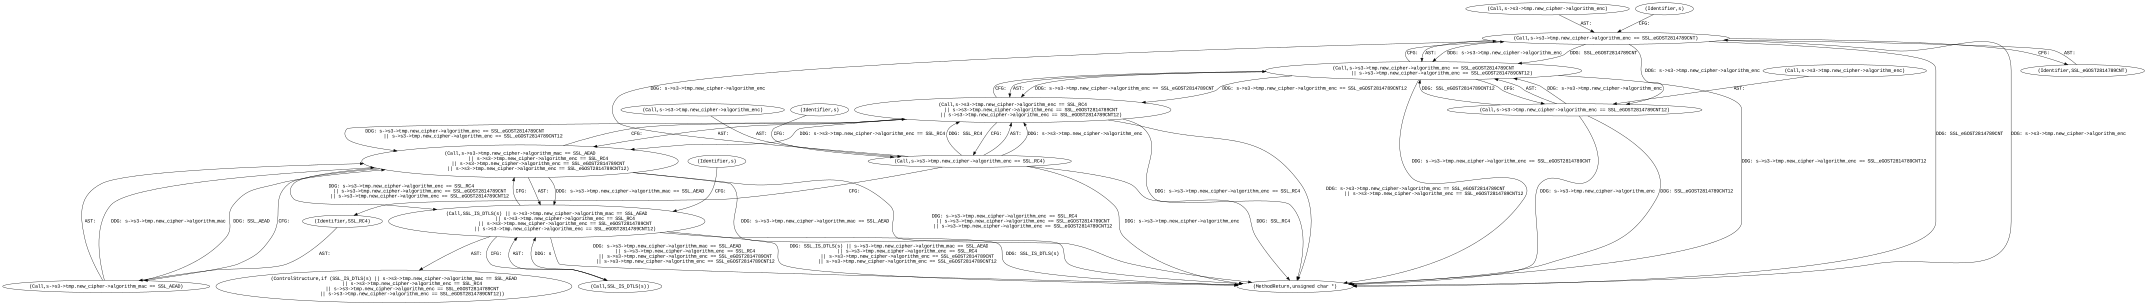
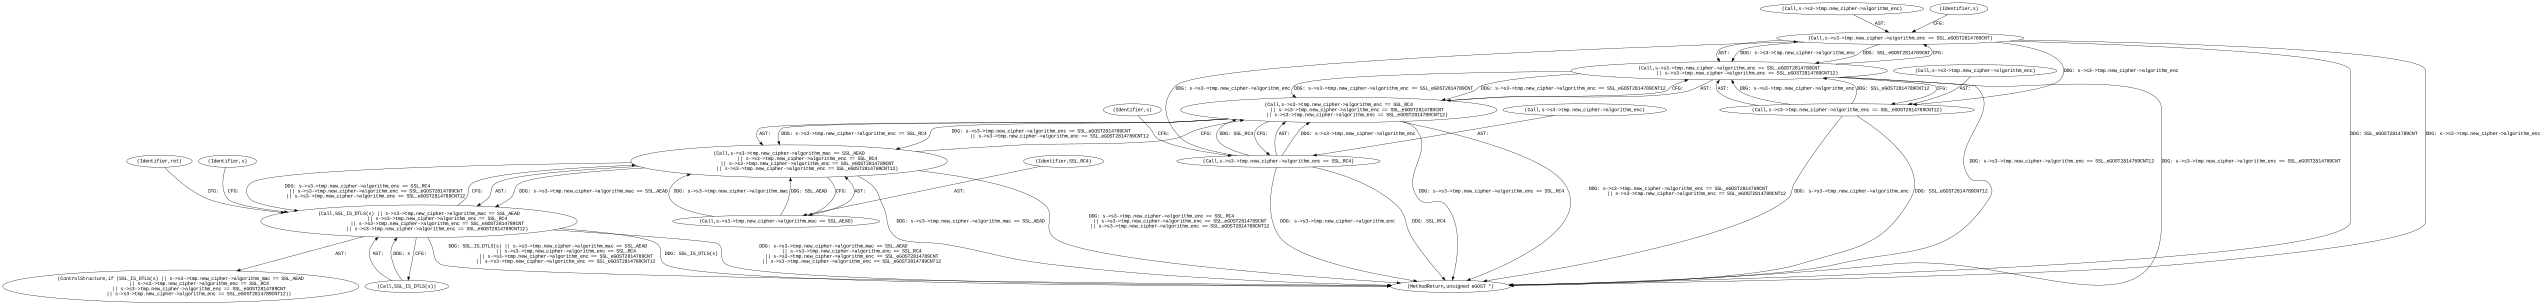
(2083, 71) -> none
none -> (159, 161)
(650, 200) -> none
(1295, 286) -> (1451, 286)
